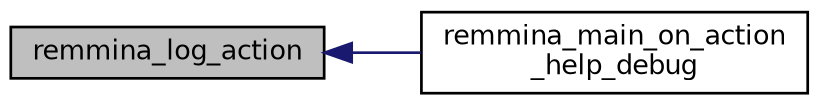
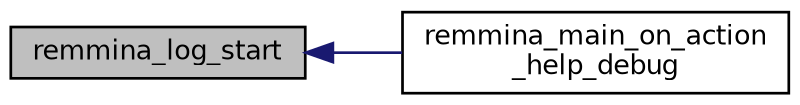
(167, 53) -> (158, 53)
